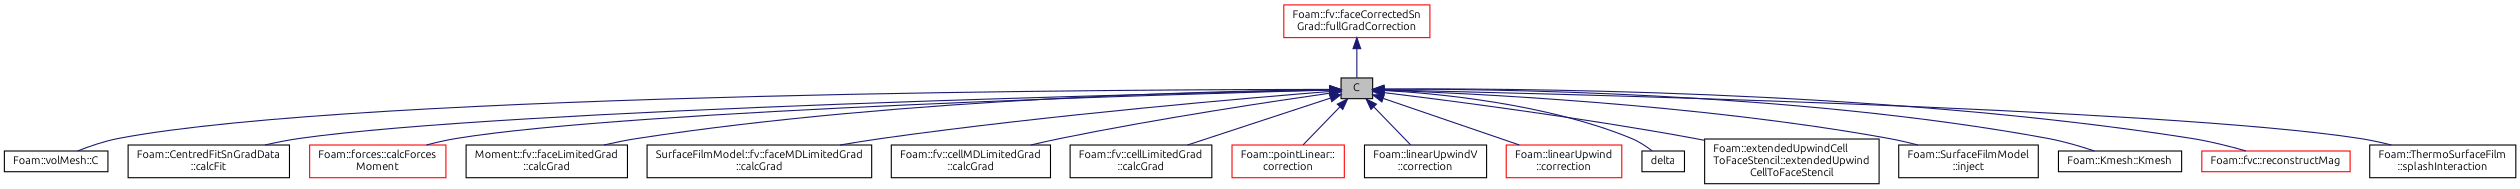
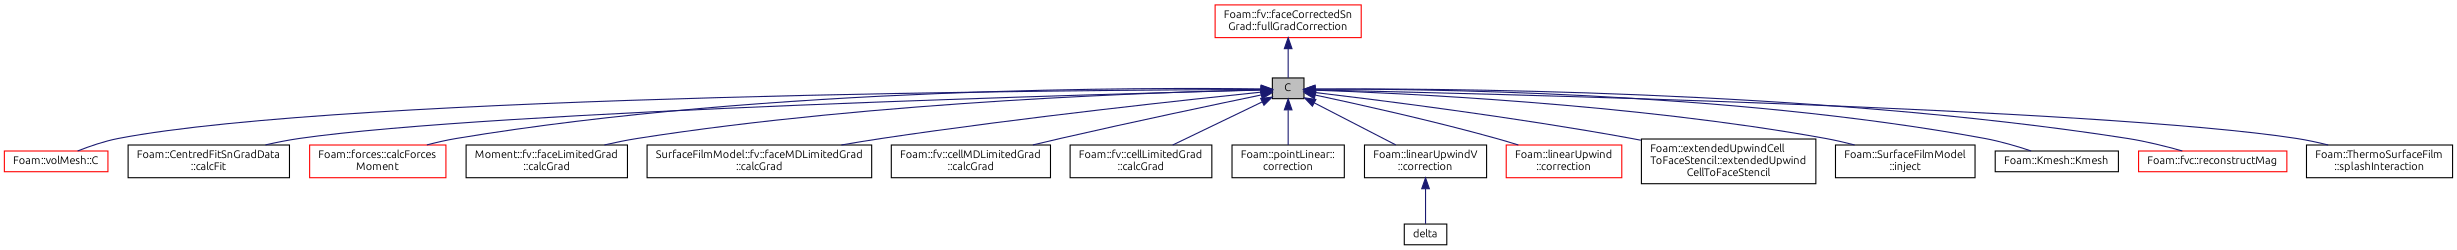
(1522, 107) -> (1426, 206)
(56, 161) -> (56, 161)
(1288, 161) -> (1288, 161)
